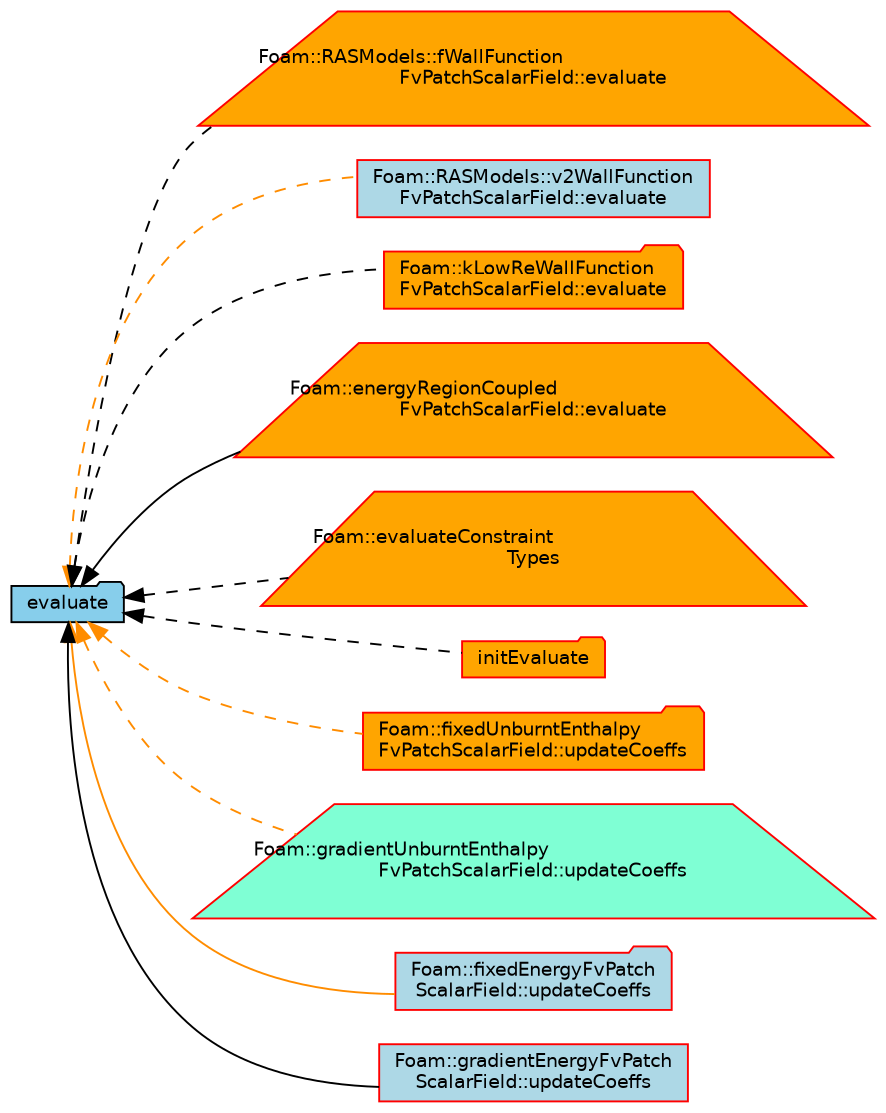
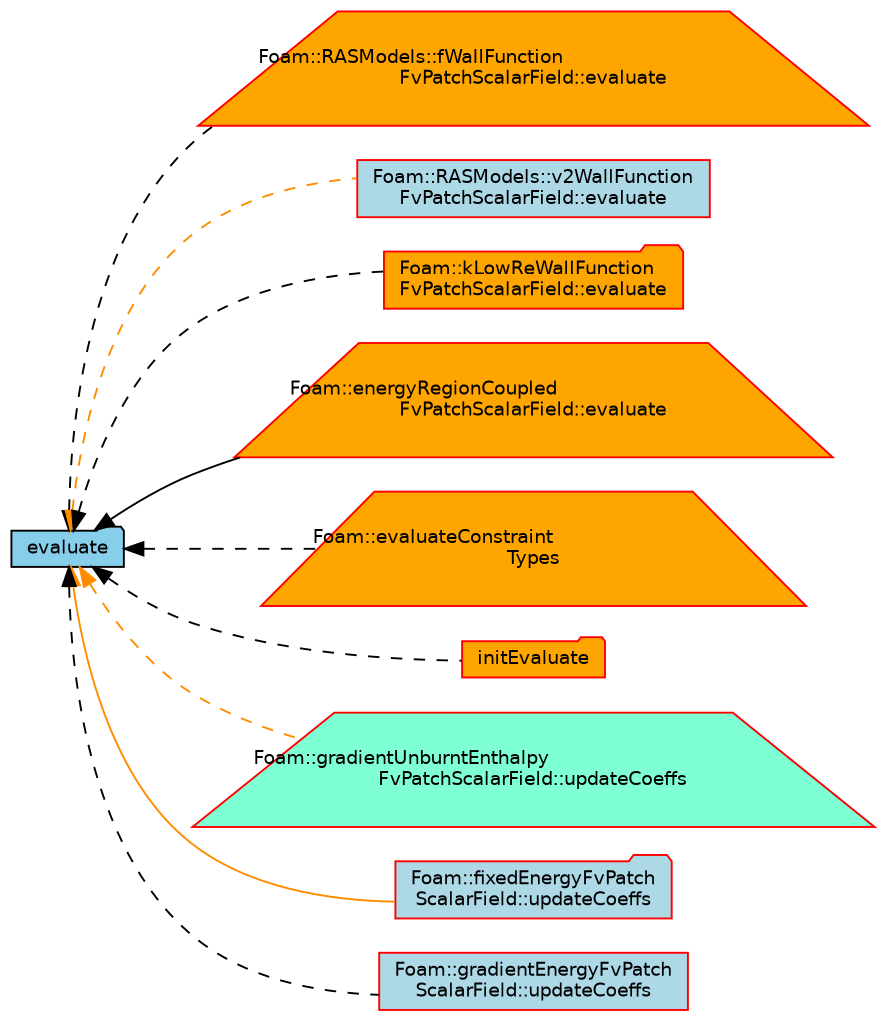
(534, 741) -> none
(127, 941) -> (136, 865)
